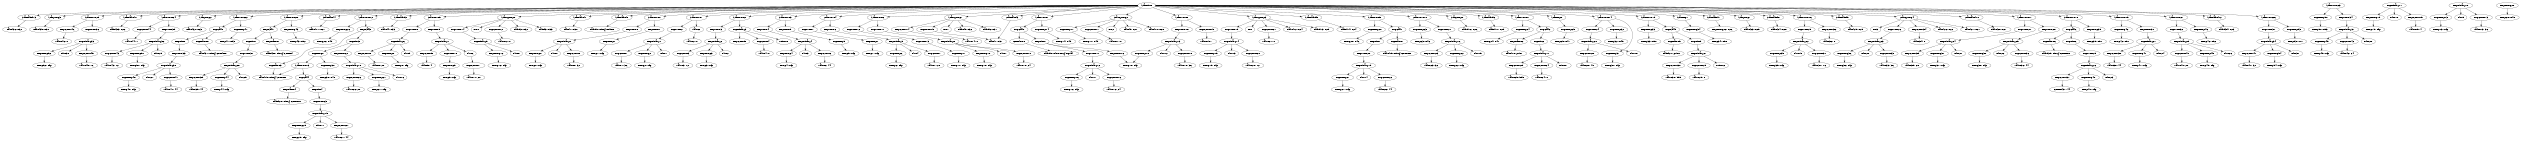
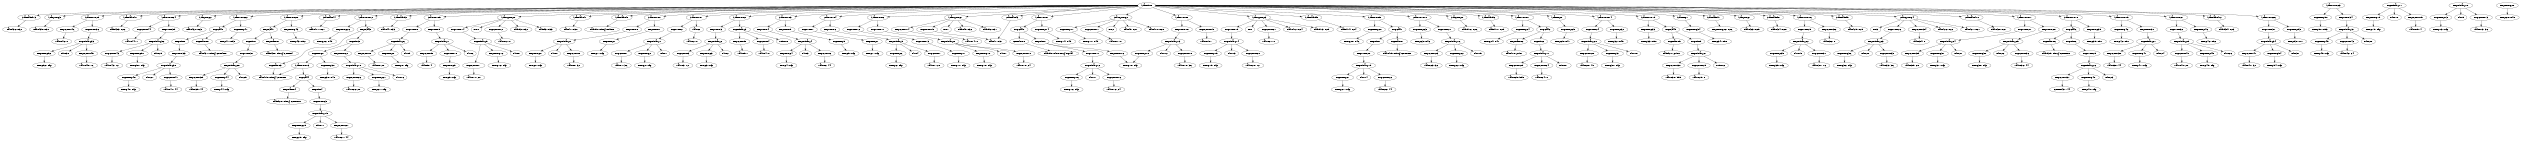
(1632, 32) -> (1600, 47)
none -> (90, 35)
none -> (743, 54)
(472, 59) -> (479, 53)
